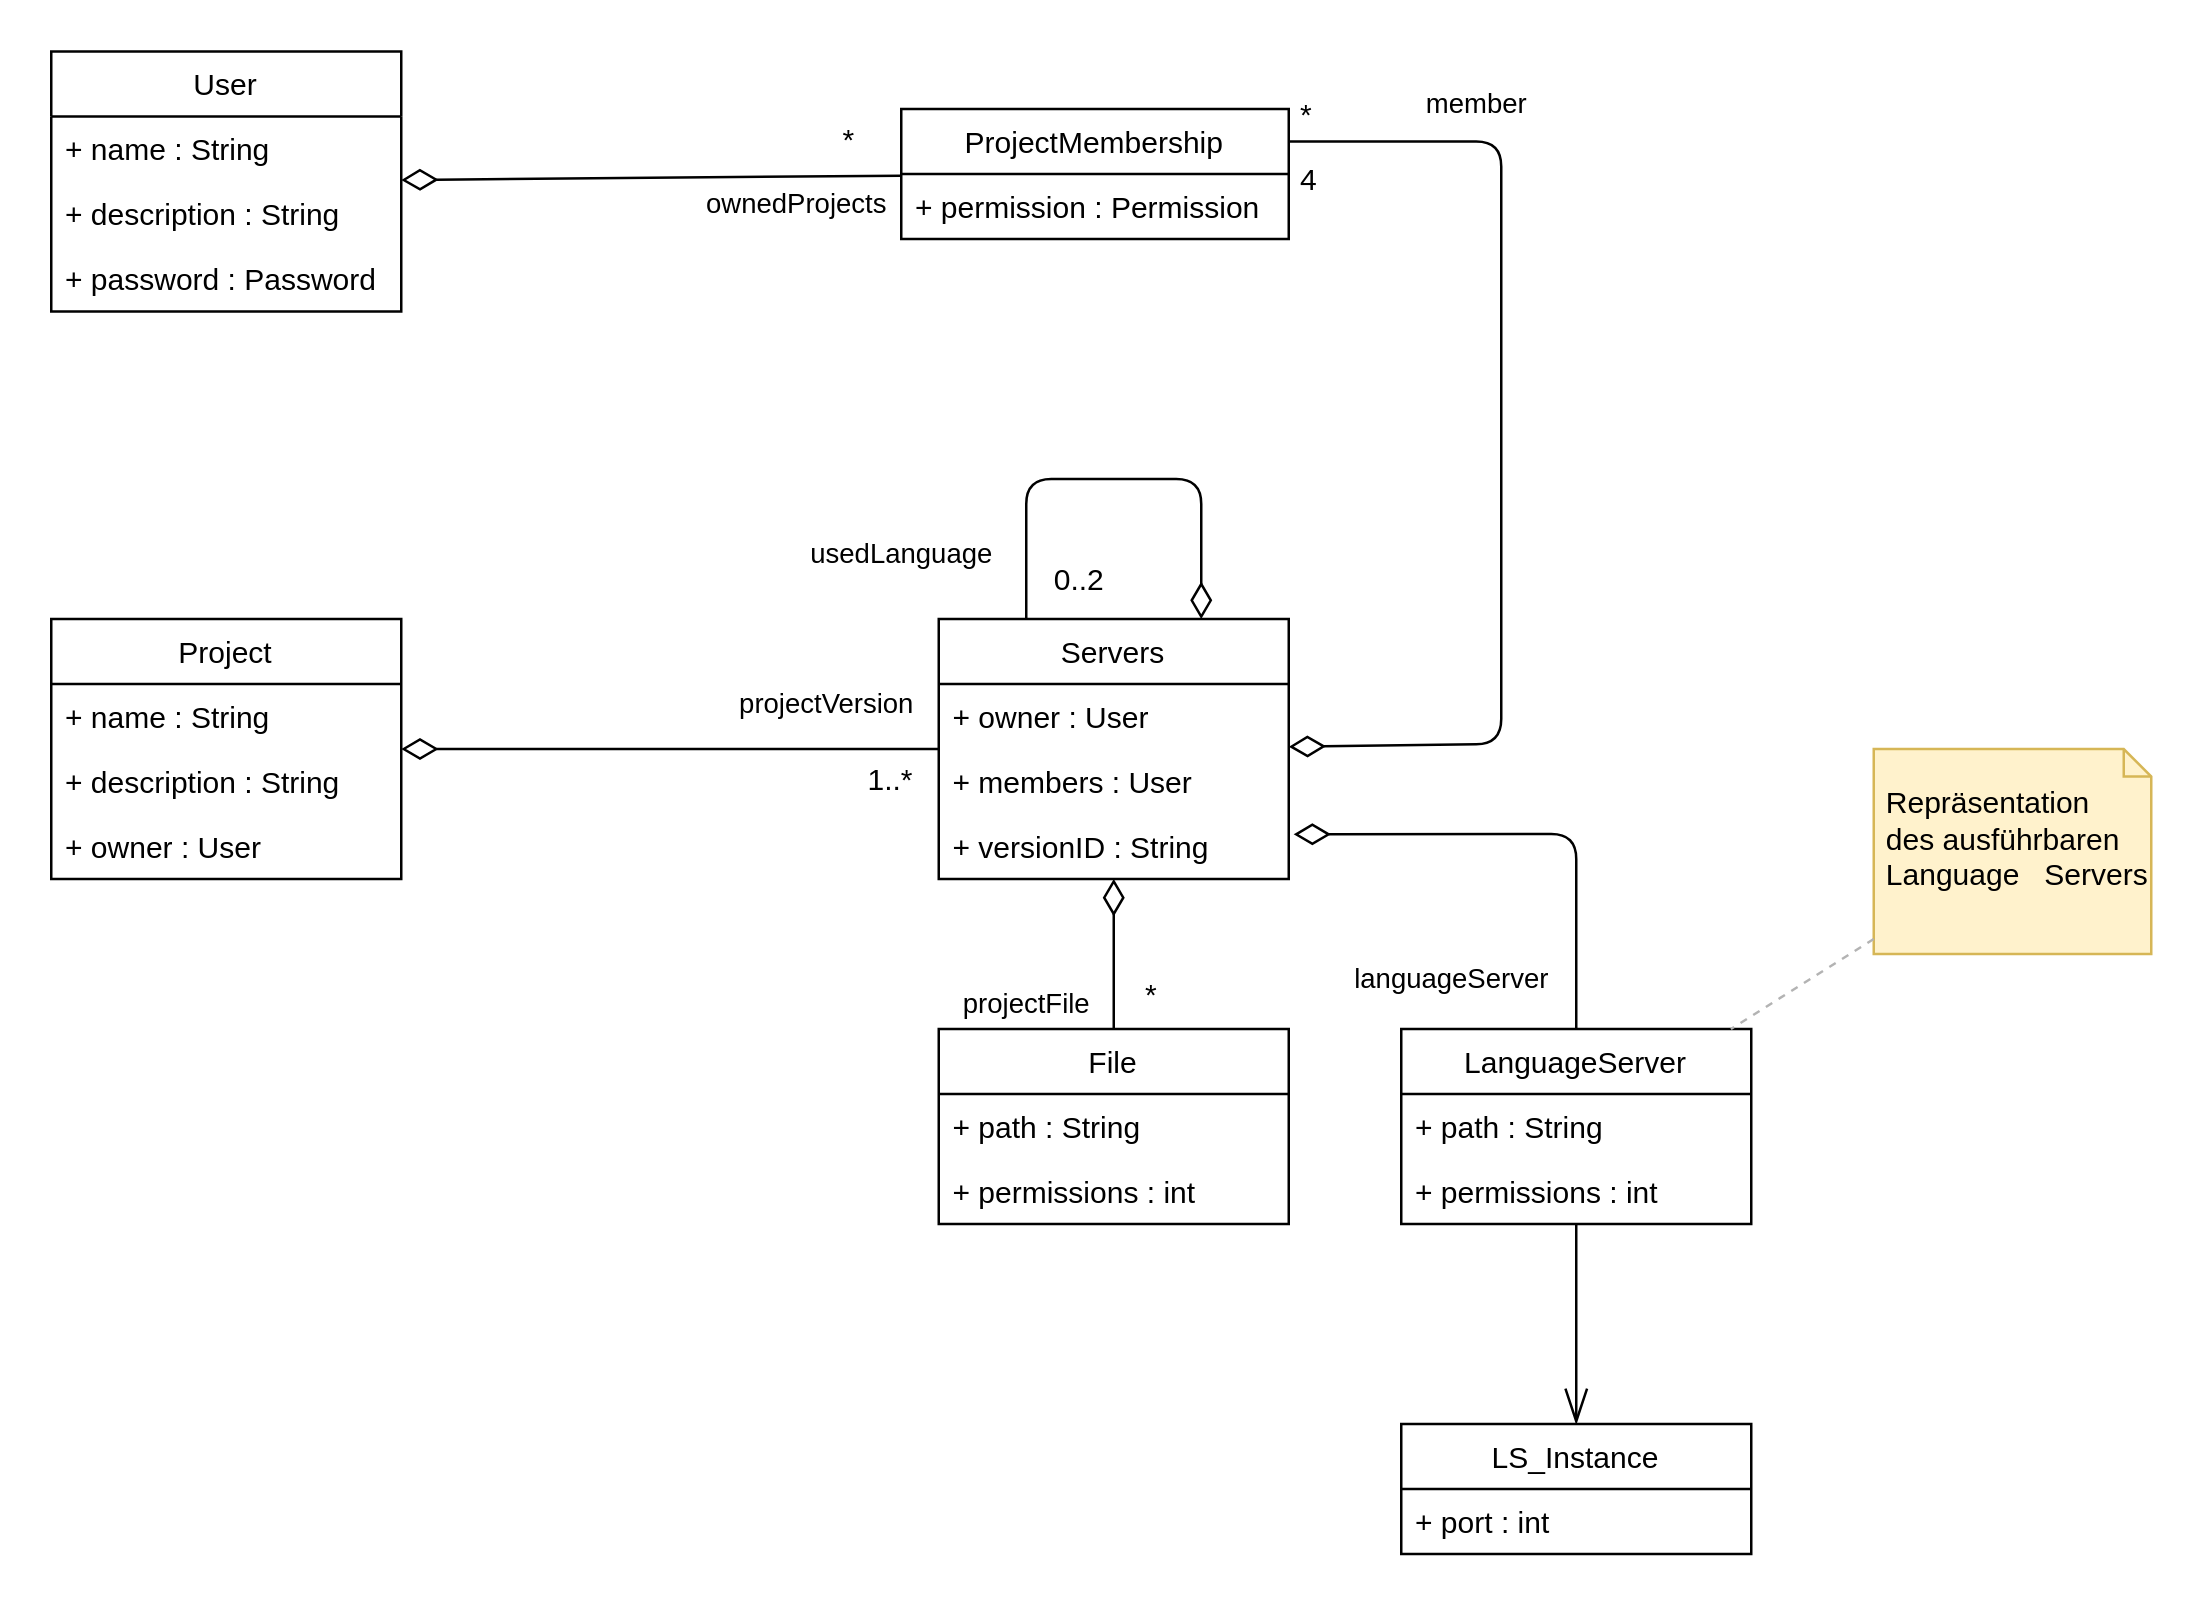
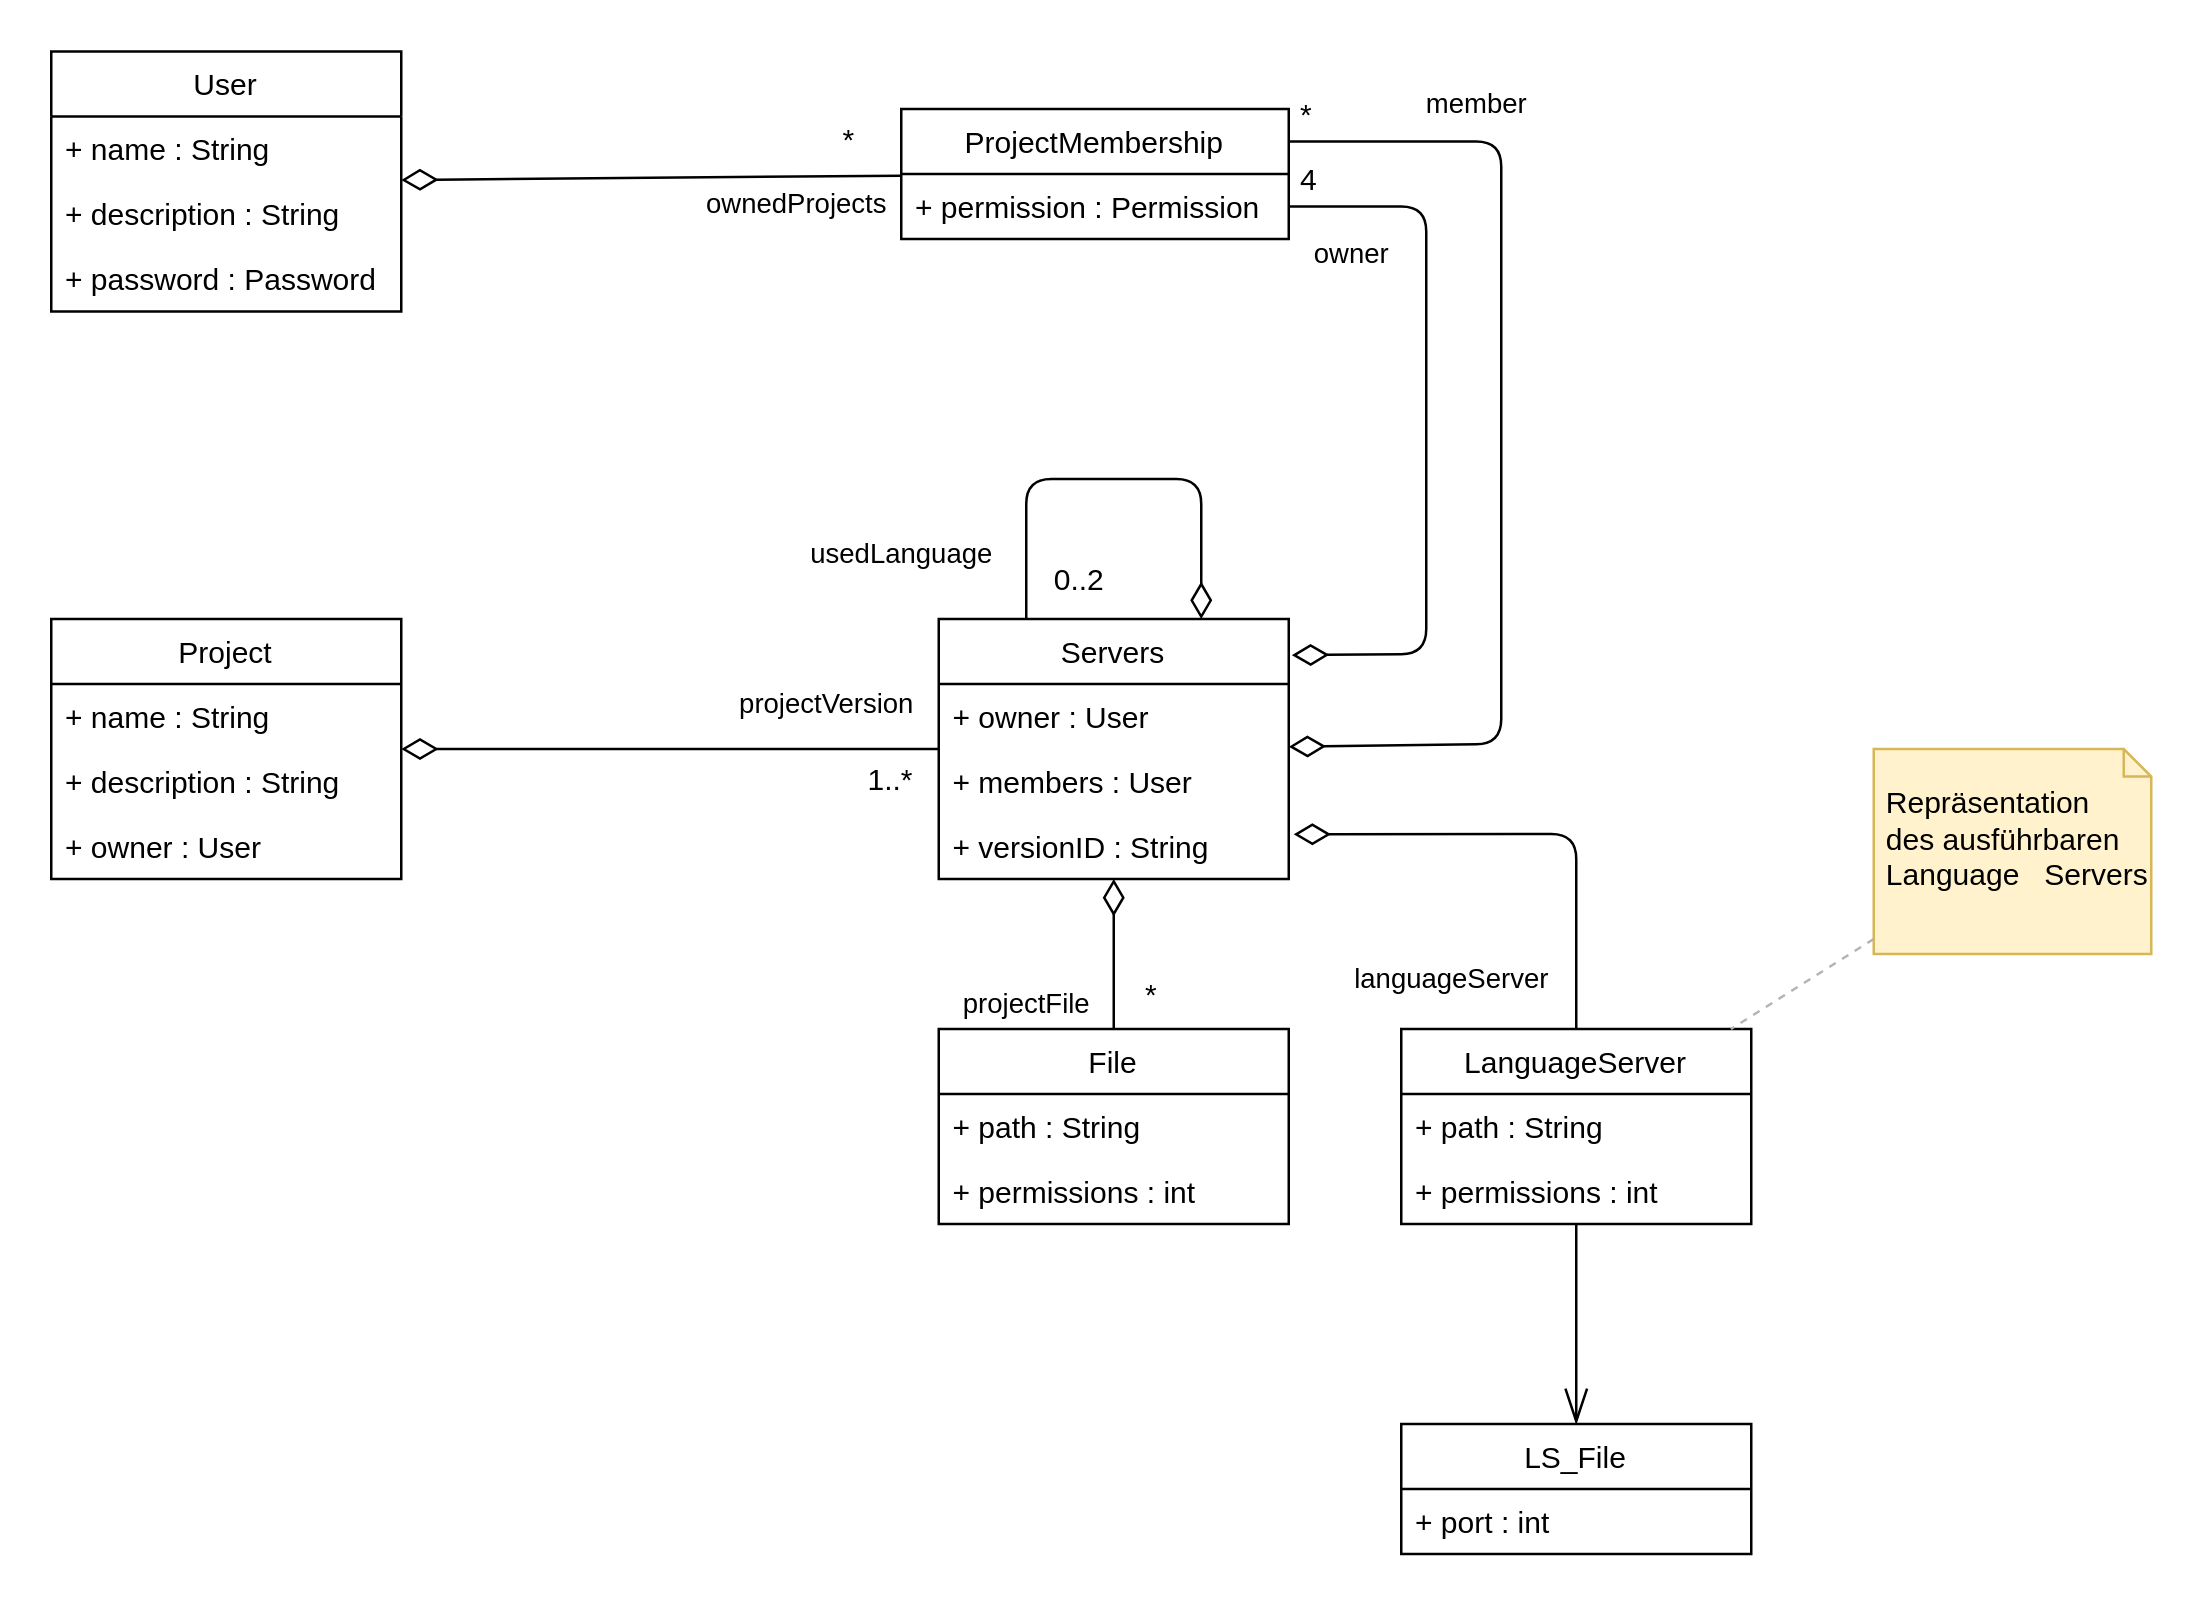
none -> (1426, 410)
(1575, 1458) -> (1575, 1458)
